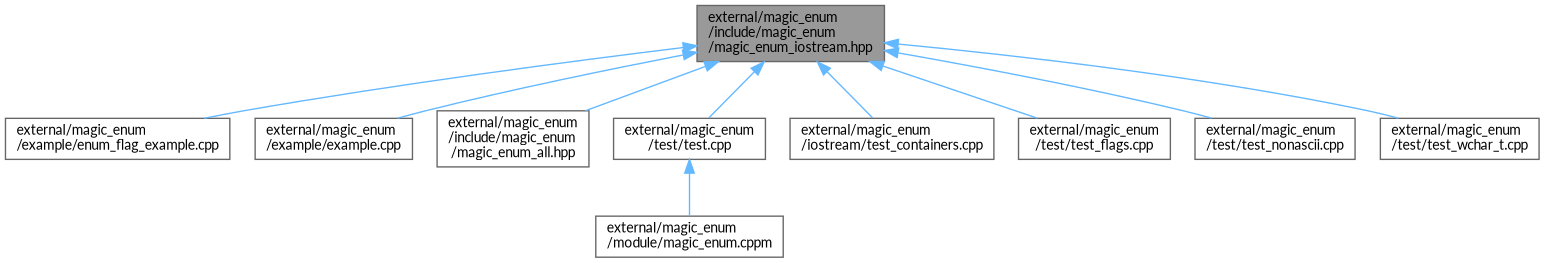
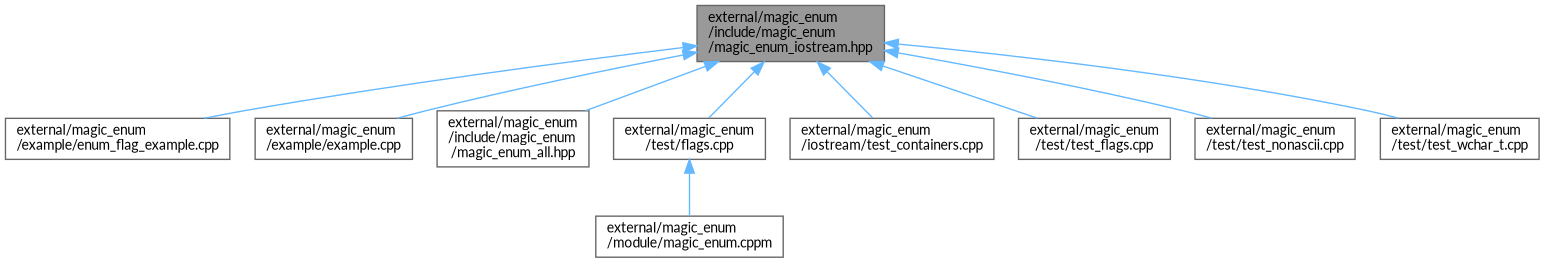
(690, 139) -> (690, 139)
